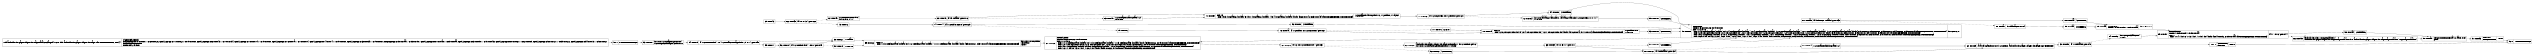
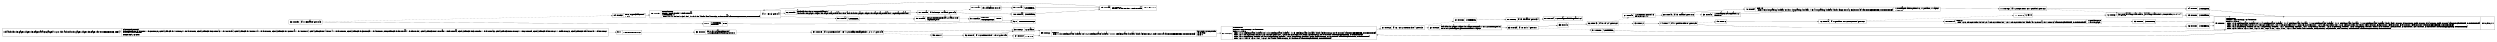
(1465, 30) -> (2069, 15)
(1629, 32) -> (2094, 22)
(2172, 35) -> (669, 15)
(1063, 38) -> (1238, 28)
(2419, 39) -> (913, 12)
(849, 40) -> (1029, 30)
(2436, 40) -> (933, 20)
(668, 42) -> (718, 31)
(2232, 44) -> (725, 24)
(2010, 46) -> none
(1609, 48) -> (1547, 26)
